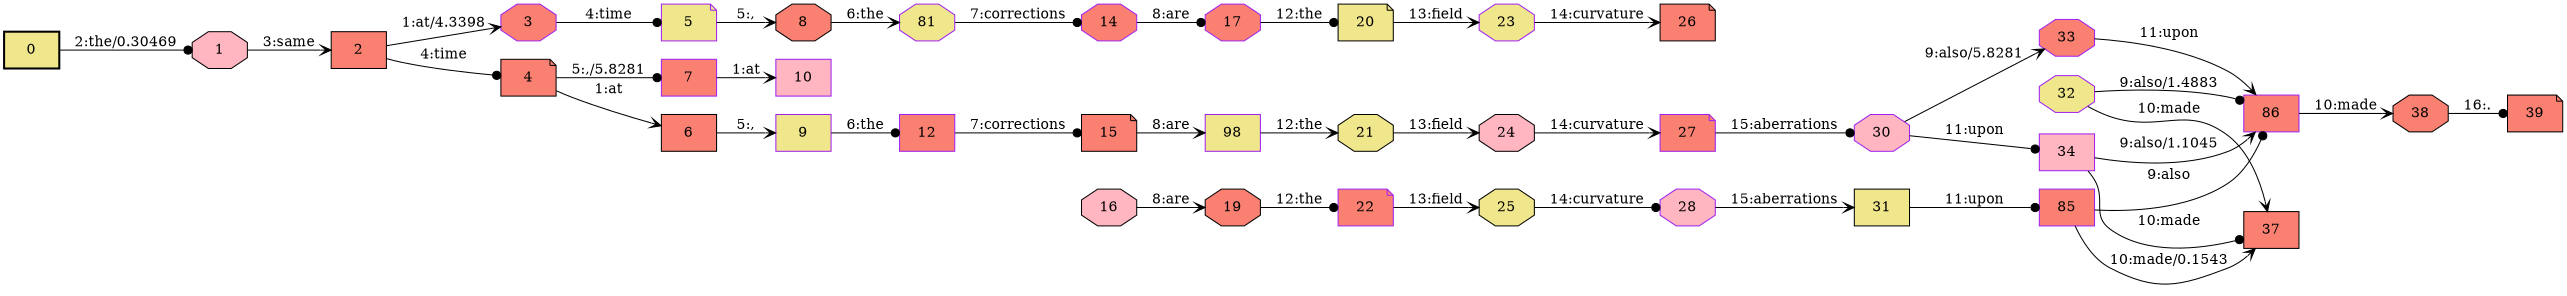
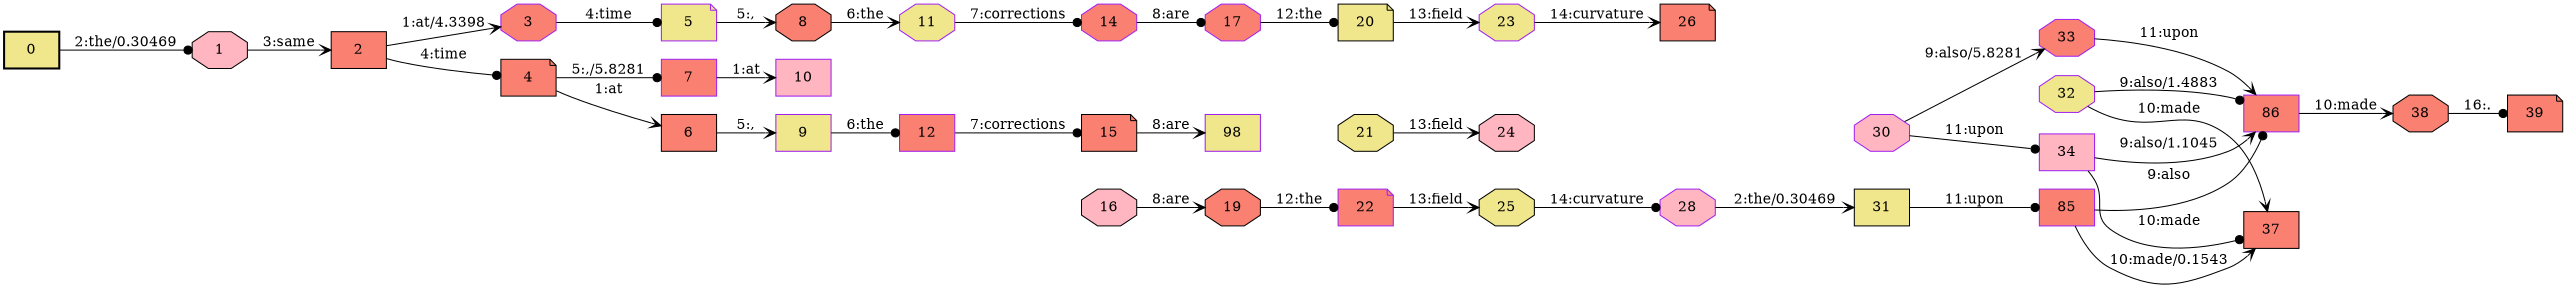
(927, 22) -> (927, 22)
(1294, 133) -> none
(1688, 133) -> none
(1785, 200) -> (1785, 200)
